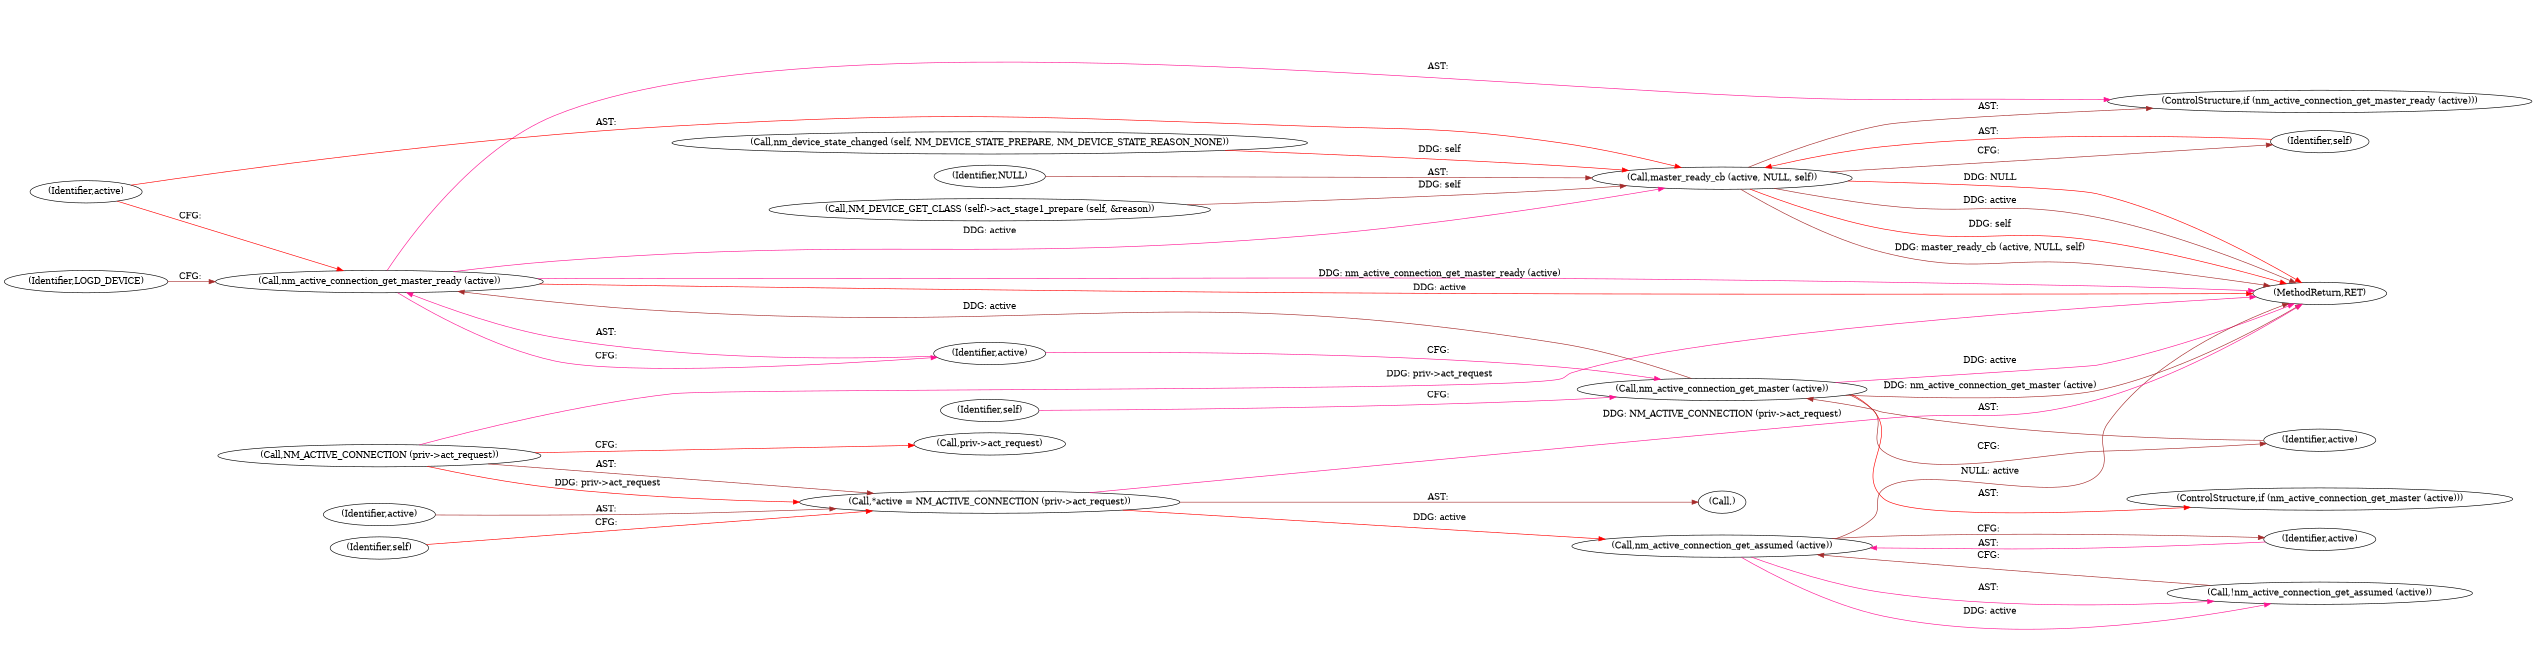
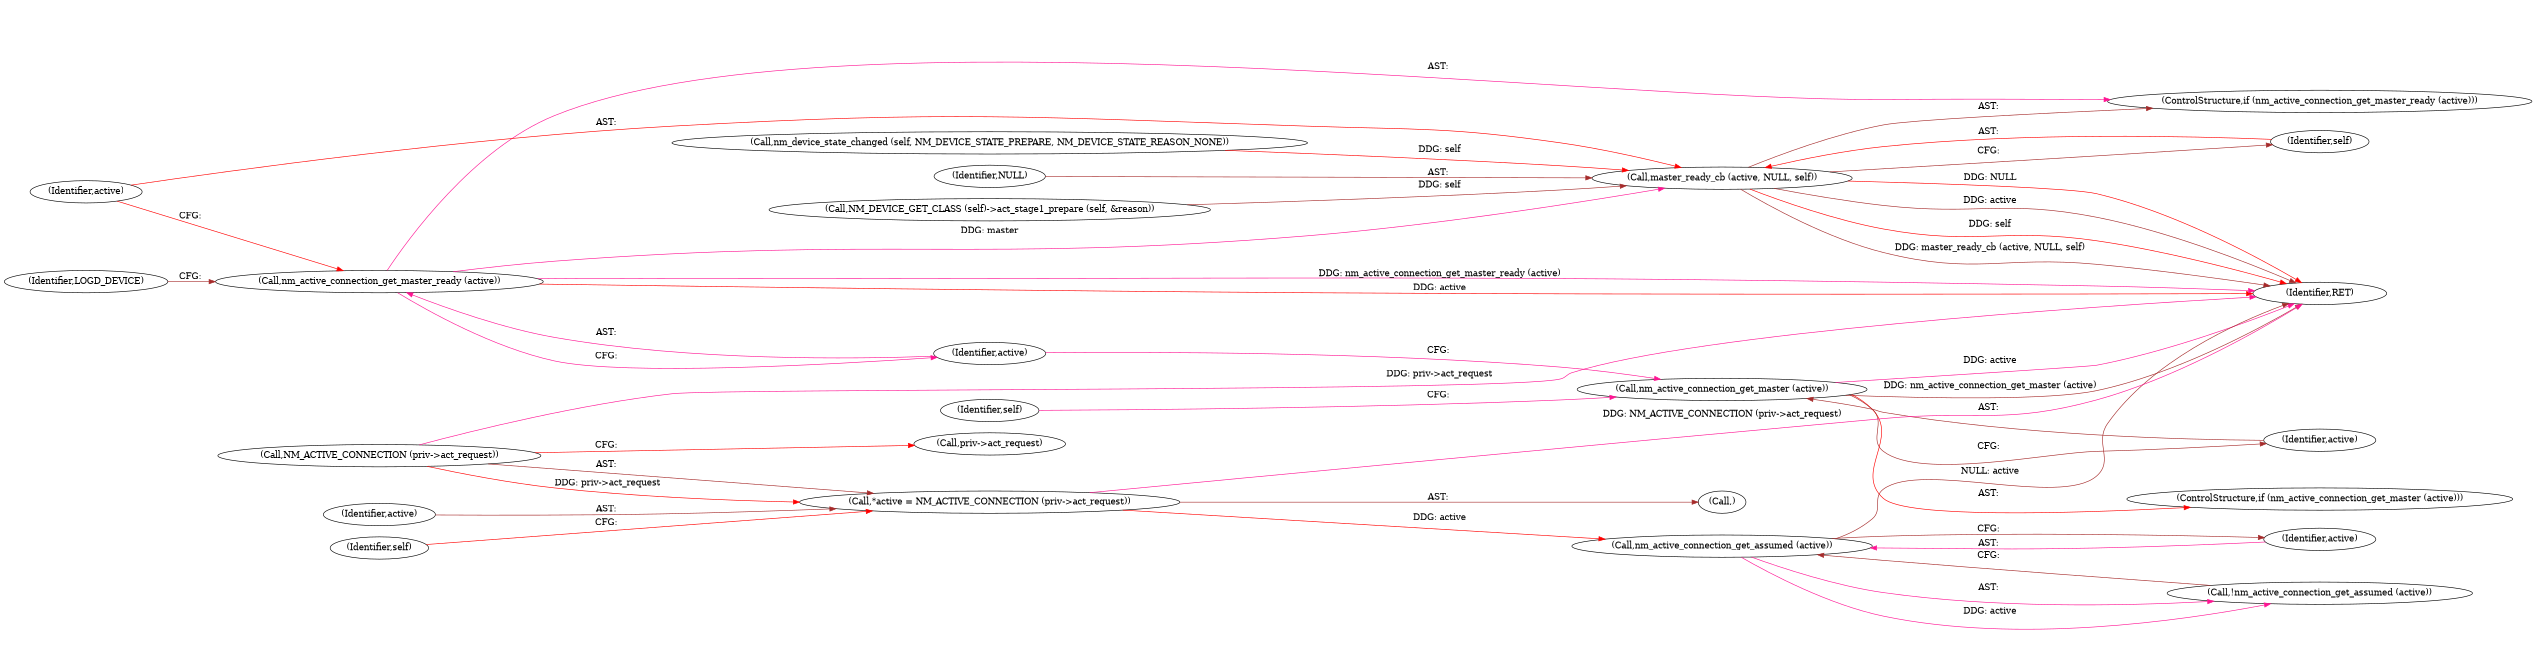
(990, 231) -> (990, 231)
(2320, 293) -> (2320, 293)
(1081, 314) -> none
